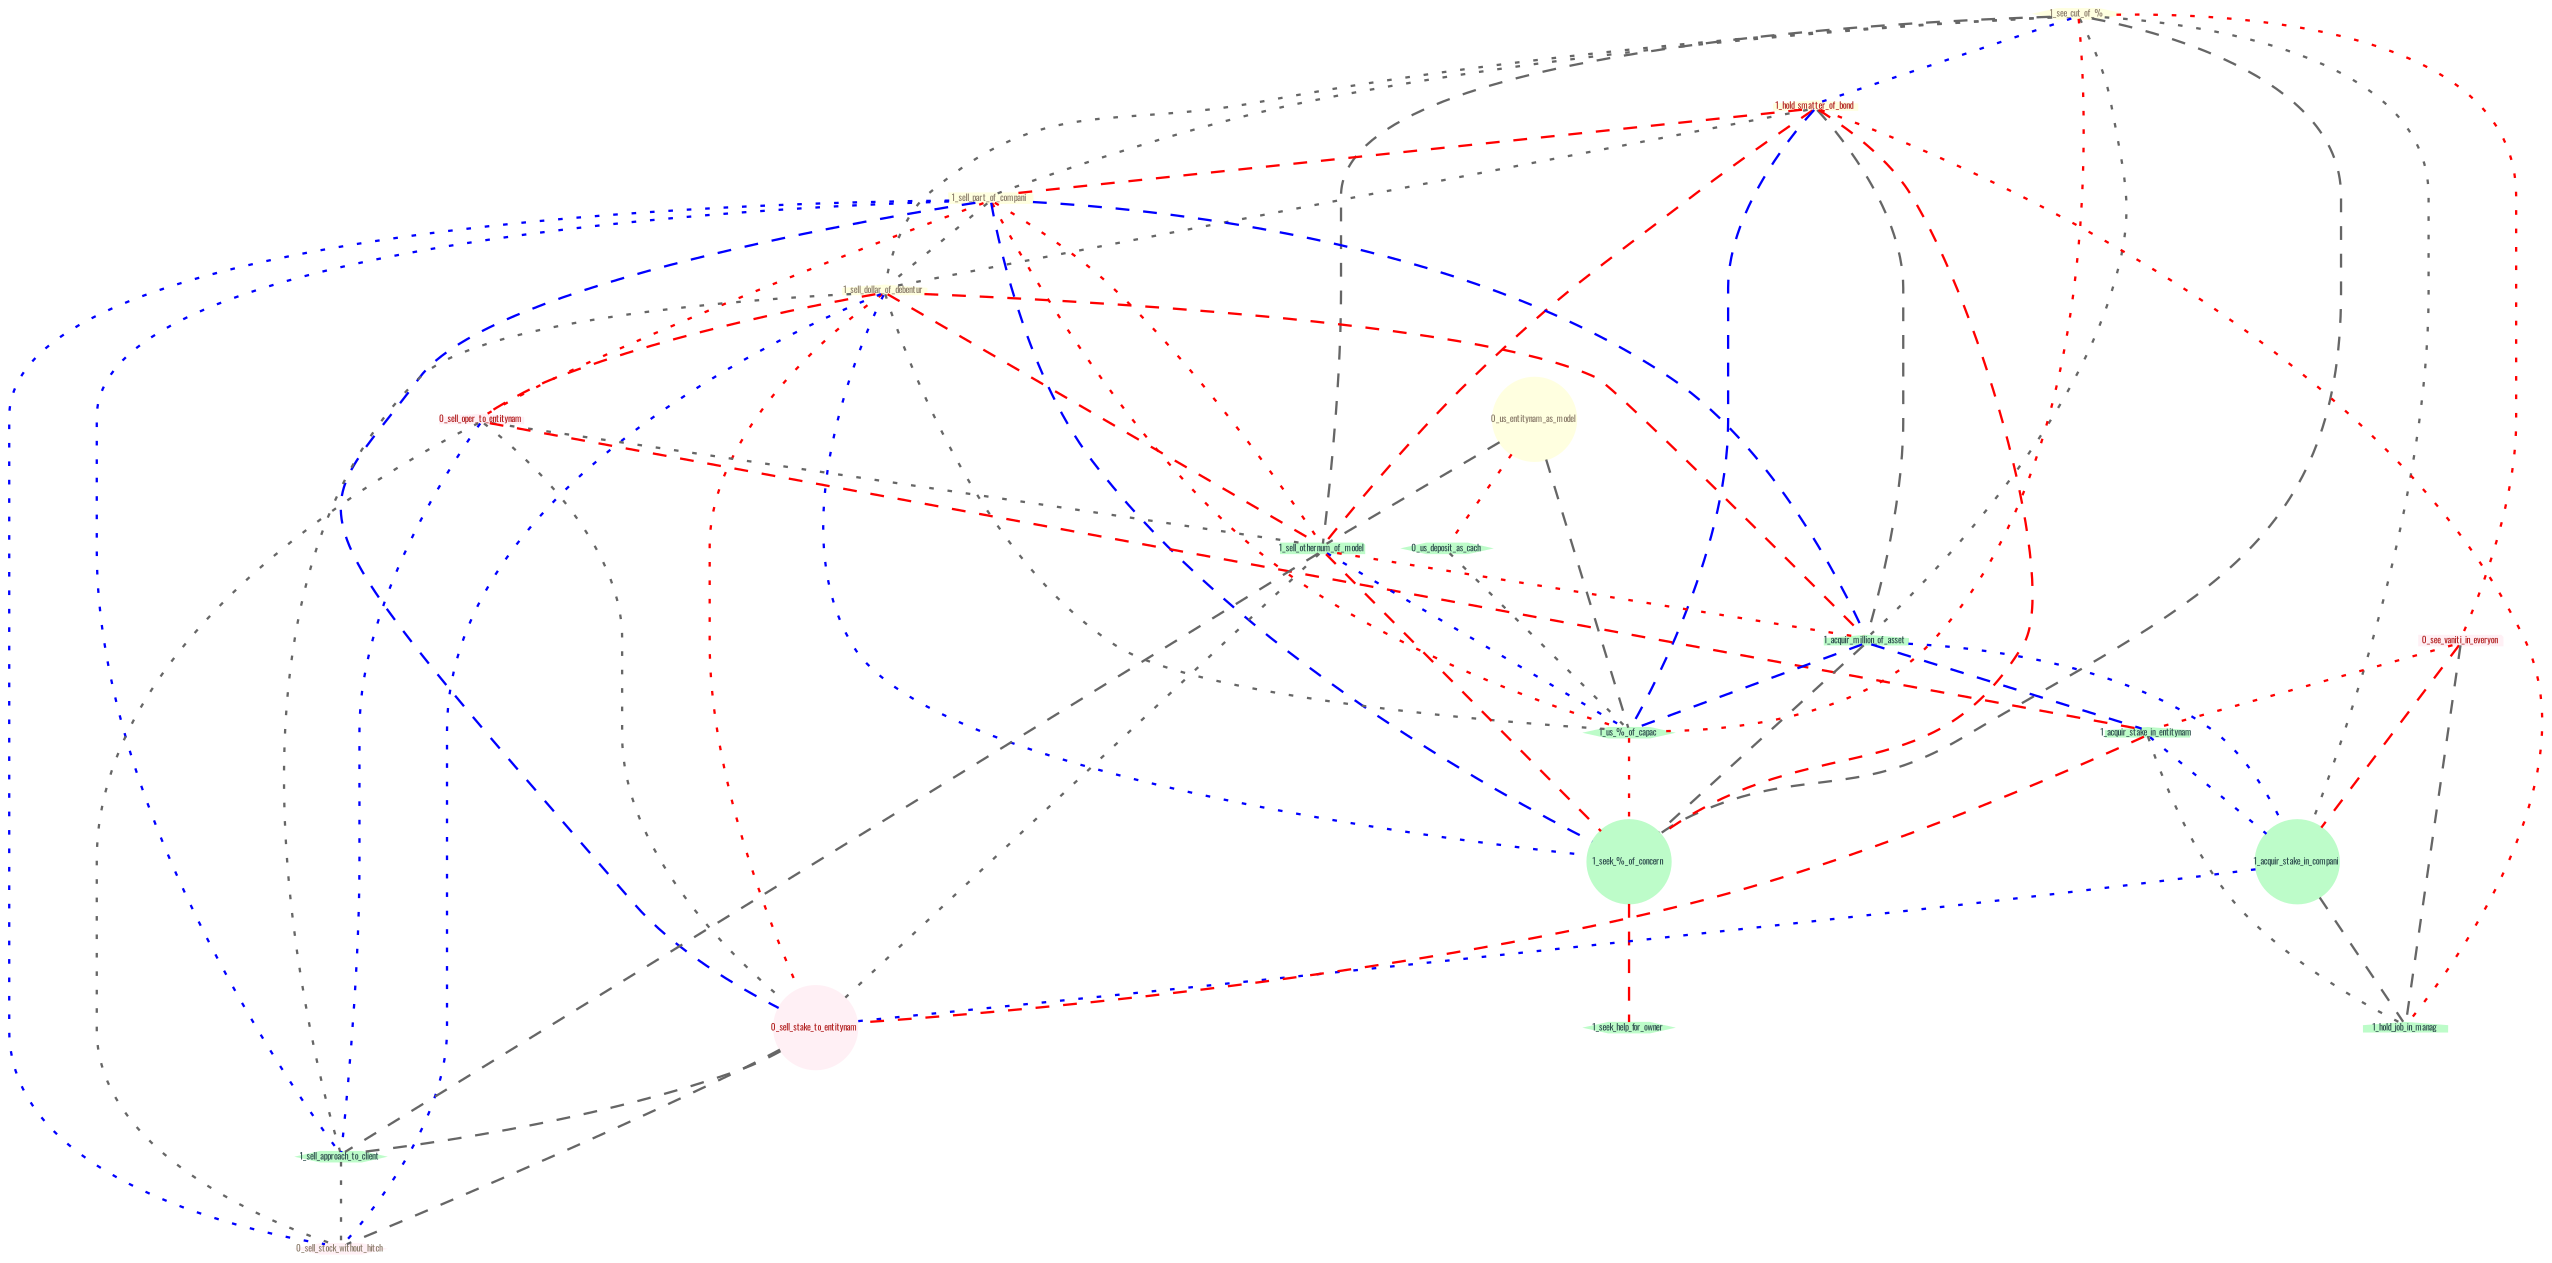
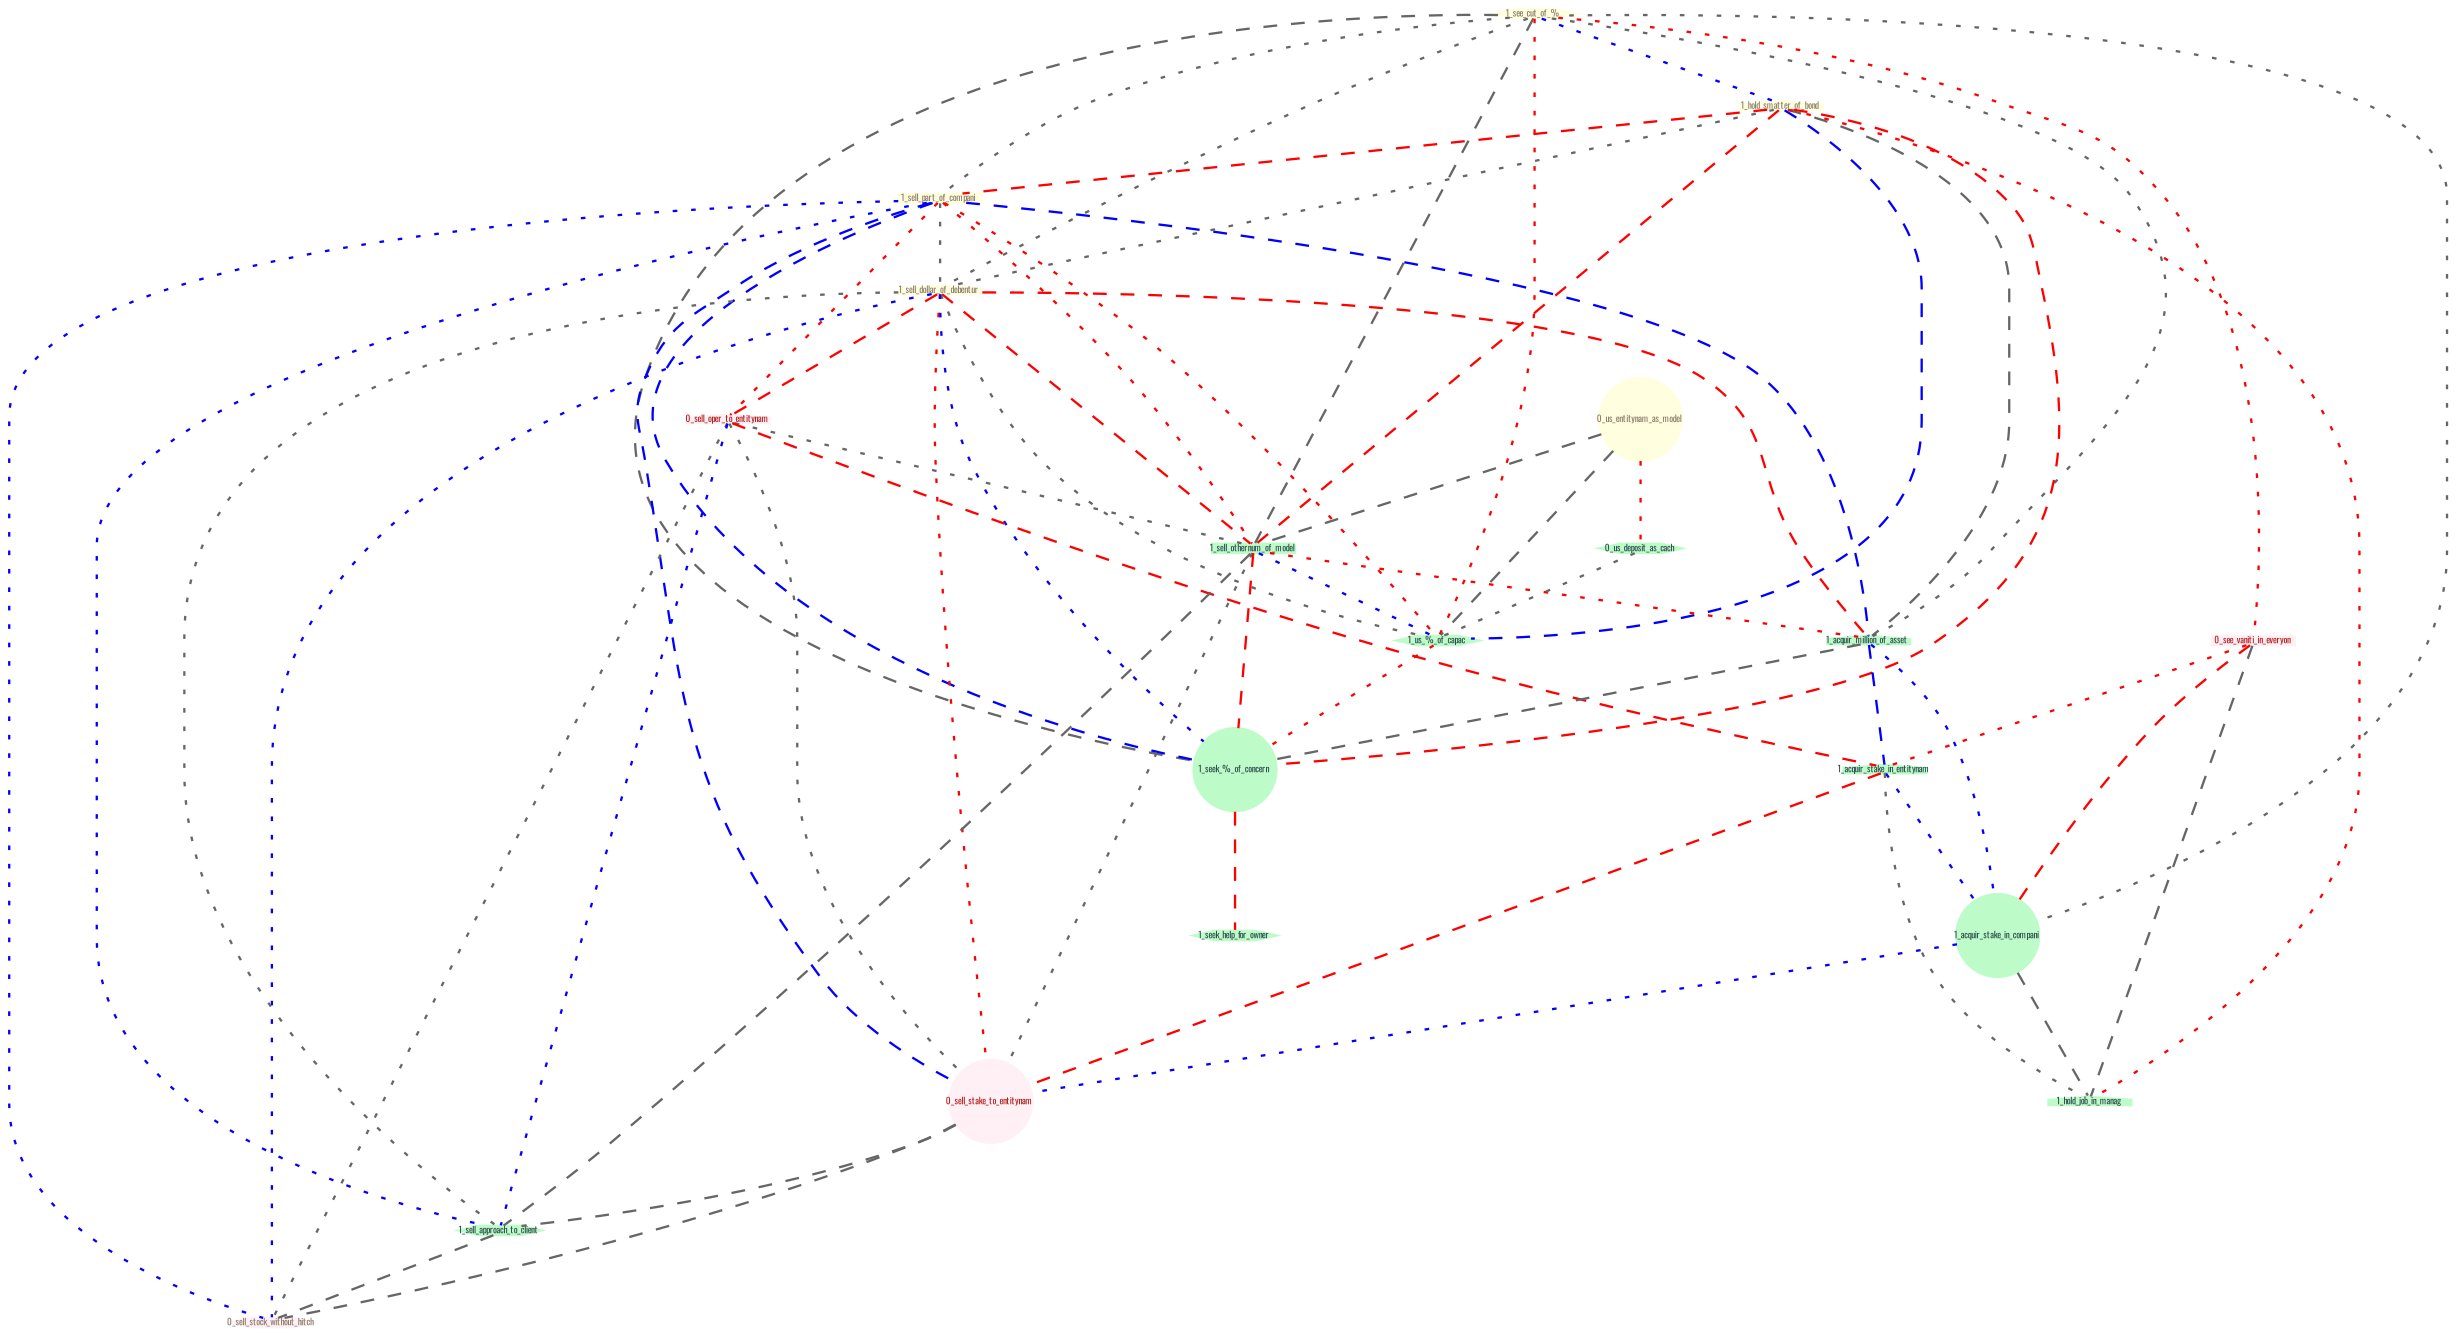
(1816, 106) -> (1781, 106)
(1749, 686) -> none
(341, 1203) -> (386, 1277)
